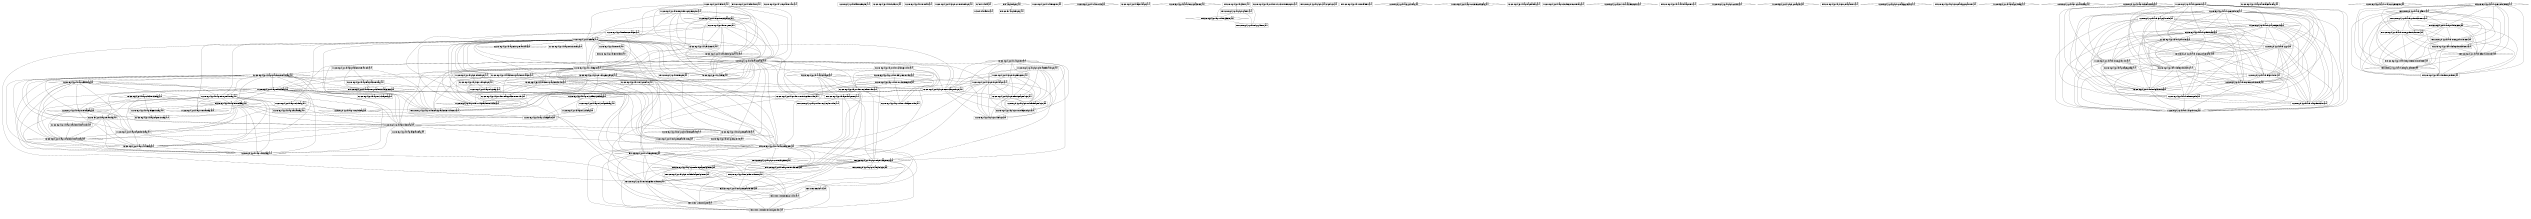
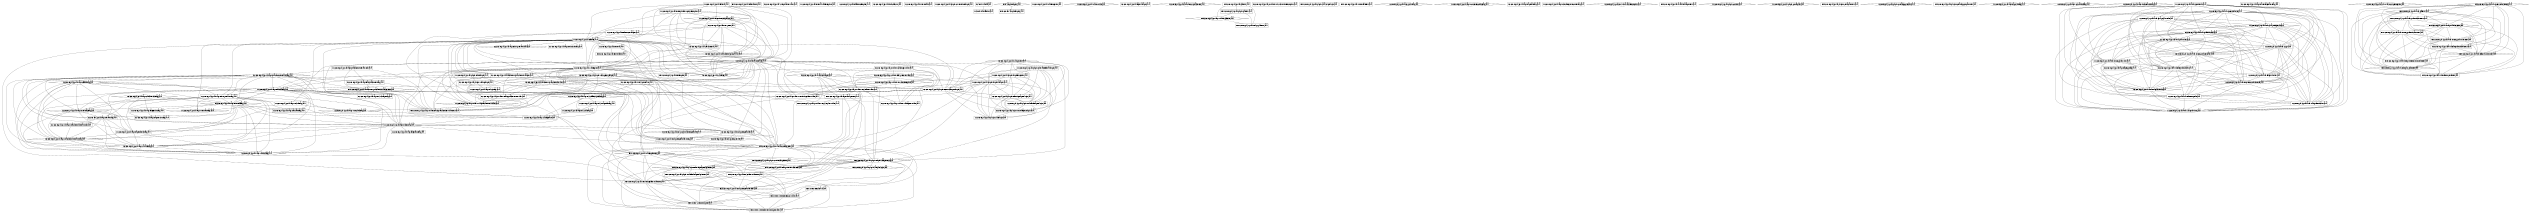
none -> (818, 4)
